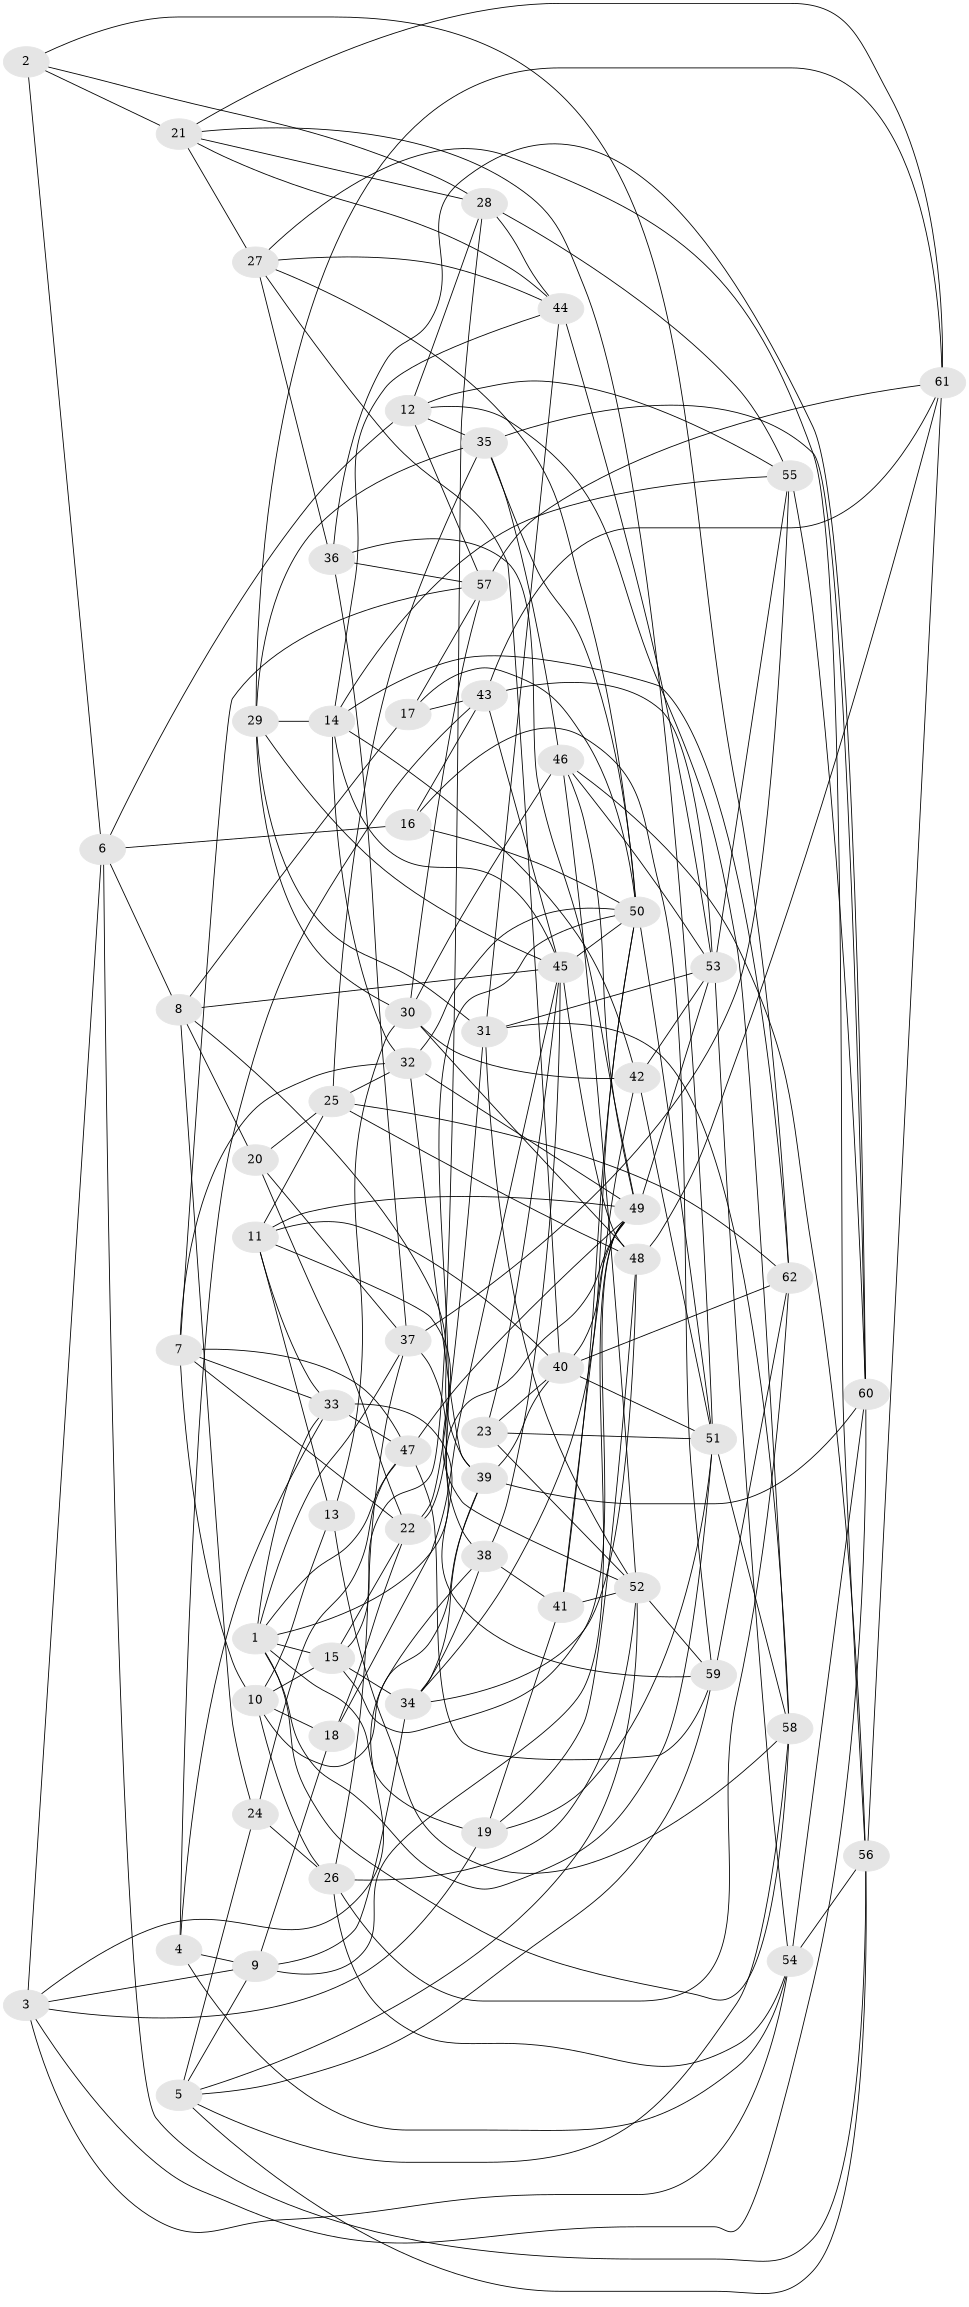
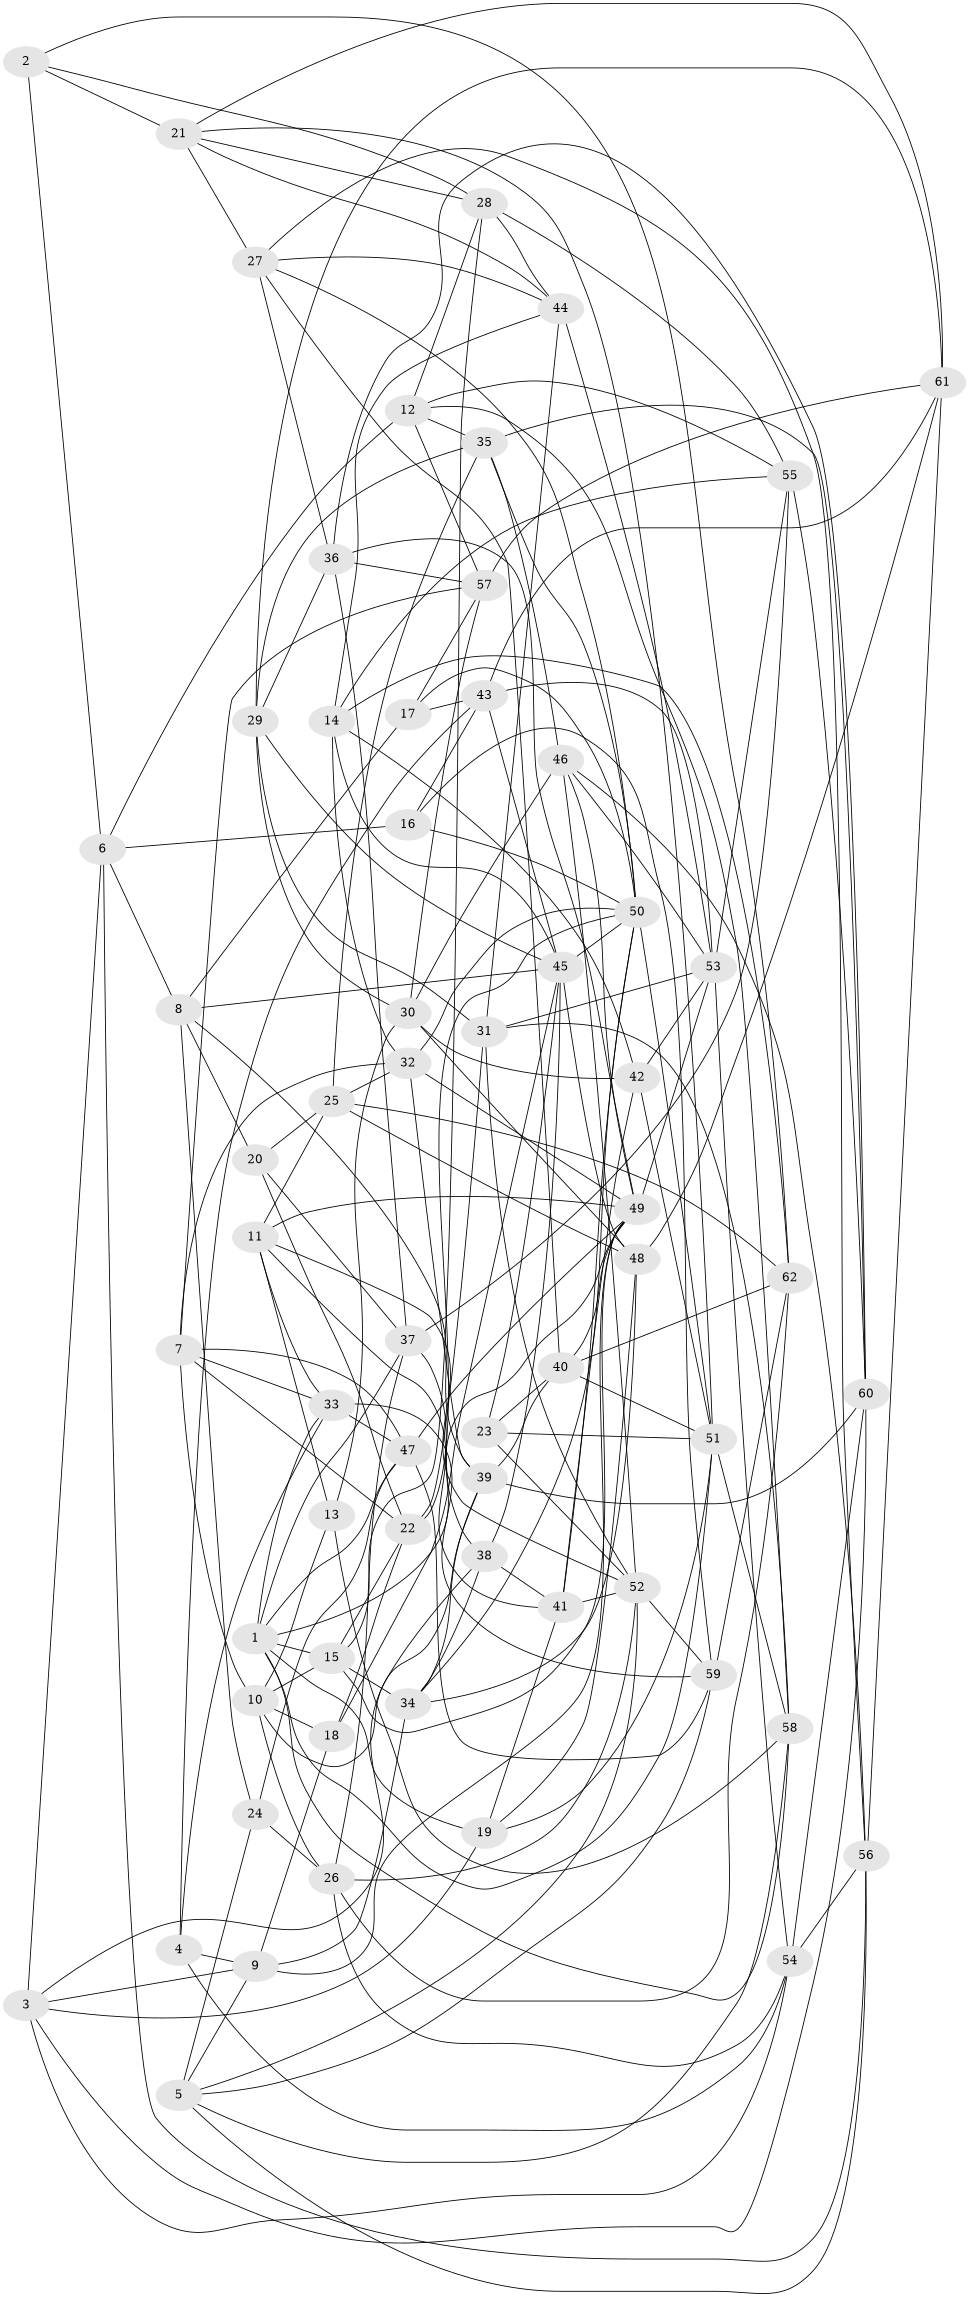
(294, 721) -> (295, 637)
(425, 1258) -> (431, 1400)
